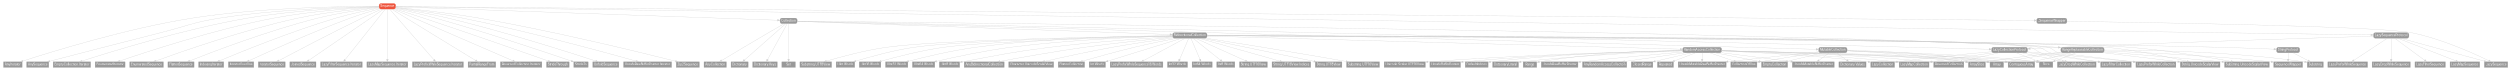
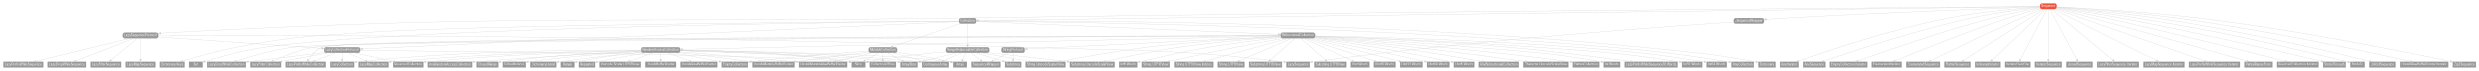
(1852, 65) -> none
